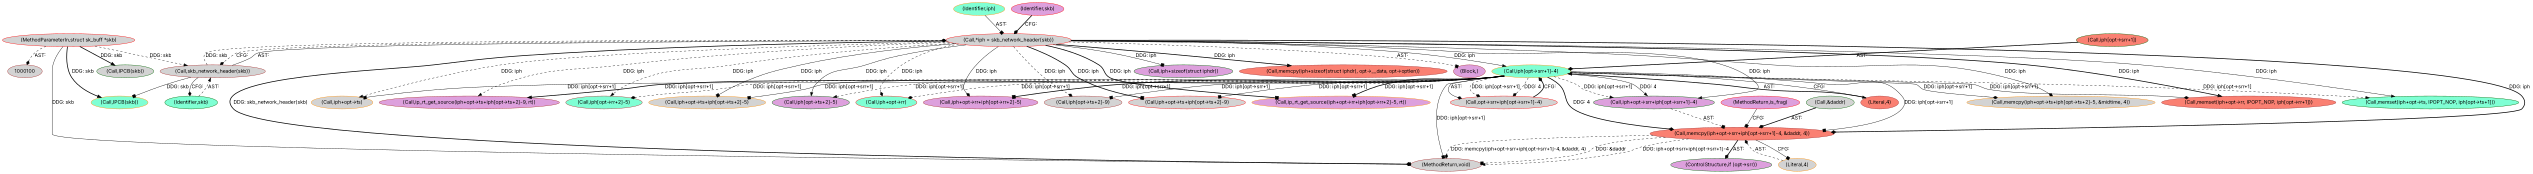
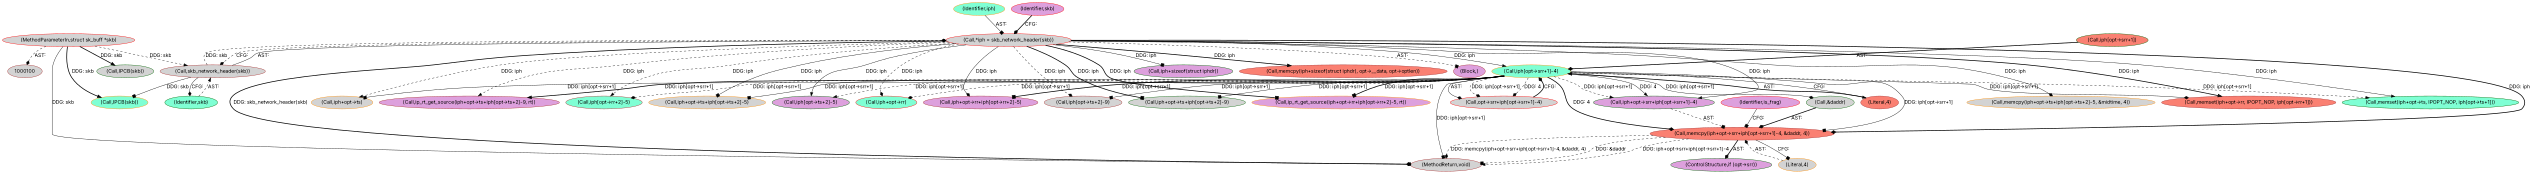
(1783, 79) -> (1688, 93)
(1187, 102) -> (1187, 102)
(1760, 102) -> (1760, 102)
